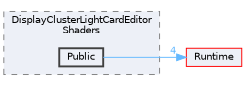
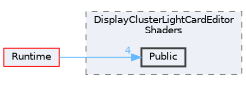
(140, 57) -> (95, 57)
